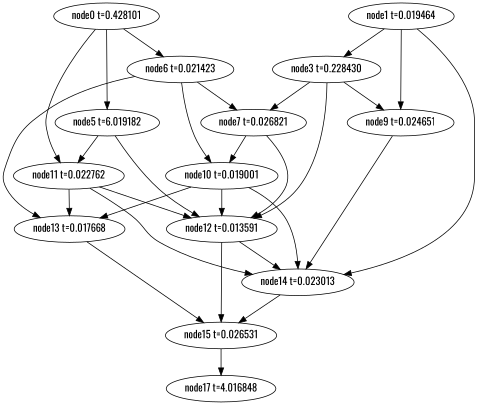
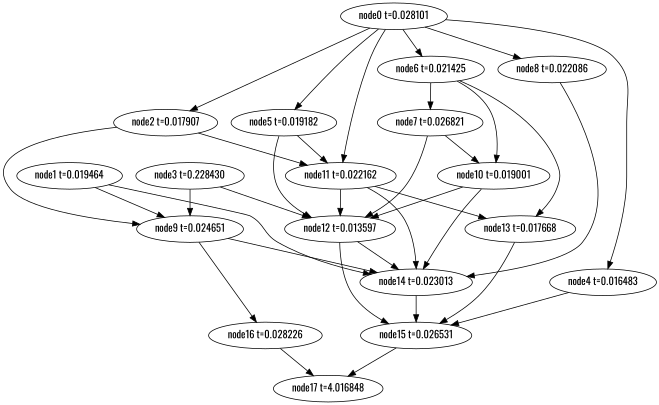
(107, 16) -> (394, 16)
(367, 41) -> none
(180, 69) -> (431, 69)
none -> (552, 69)
(293, 94) -> none
(107, 123) -> (284, 123)
none -> (166, 123)
(69, 176) -> (341, 176)
(153, 200) -> none
(222, 229) -> (340, 229)
none -> (603, 282)
none -> (265, 335)
